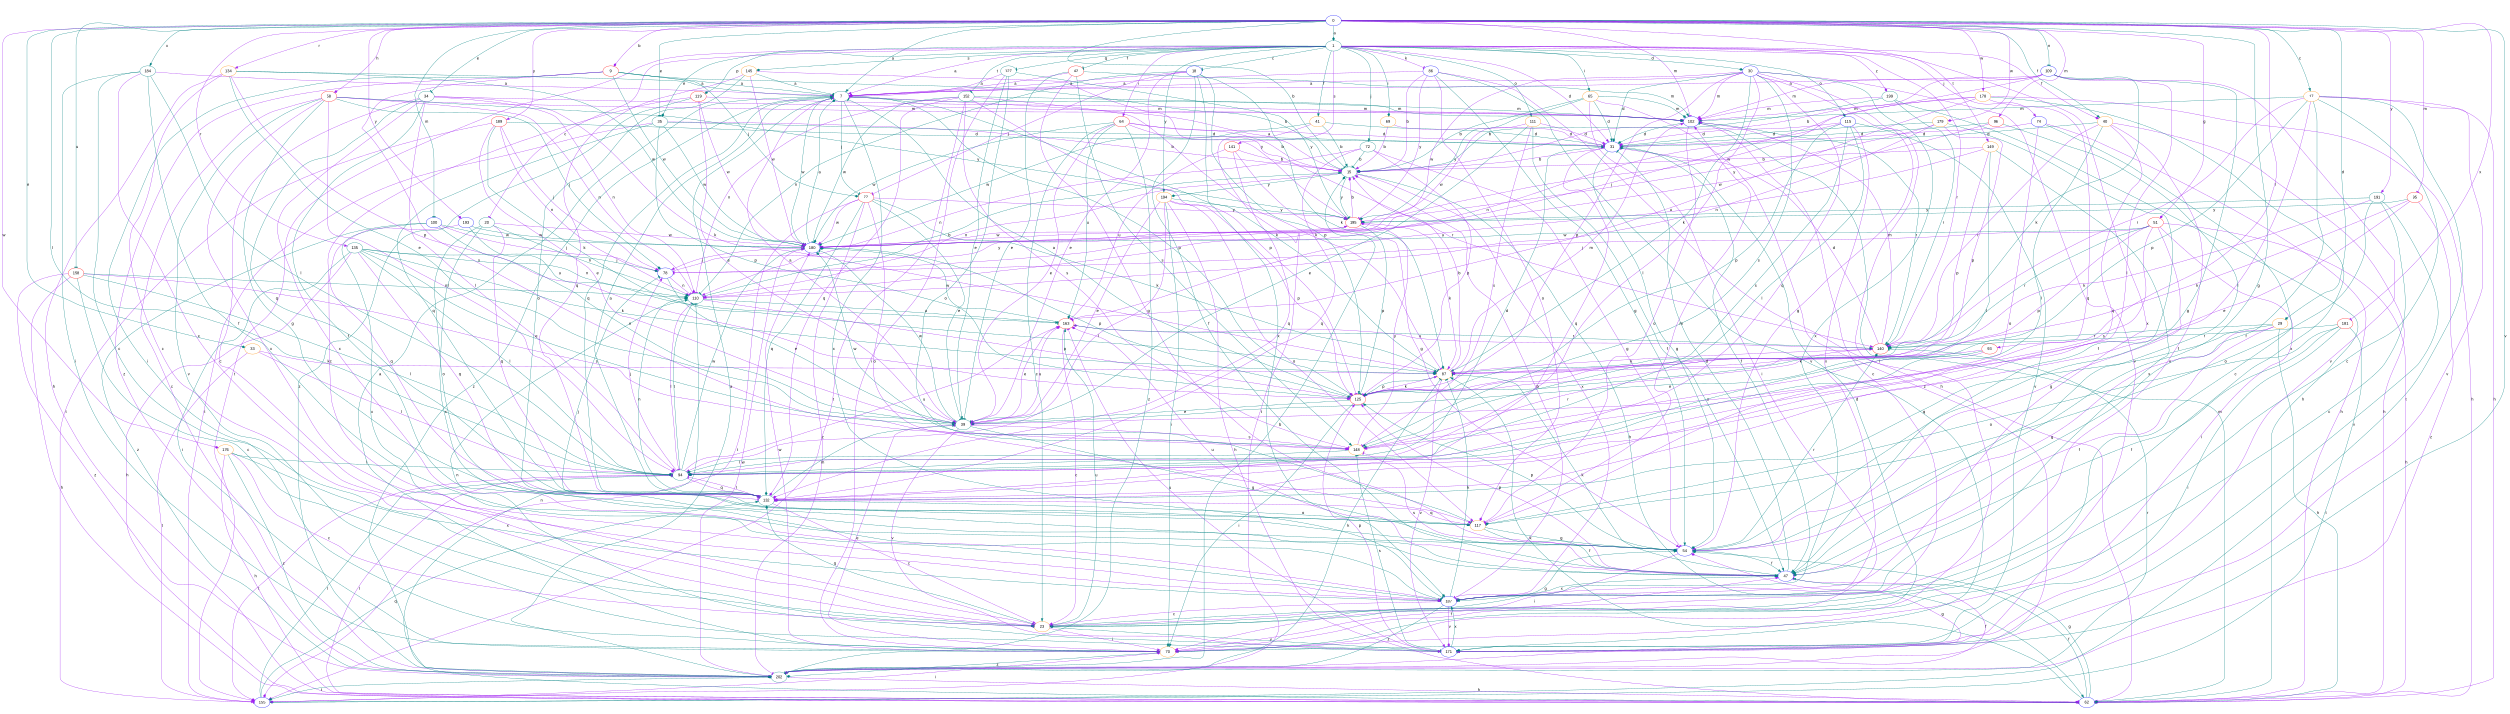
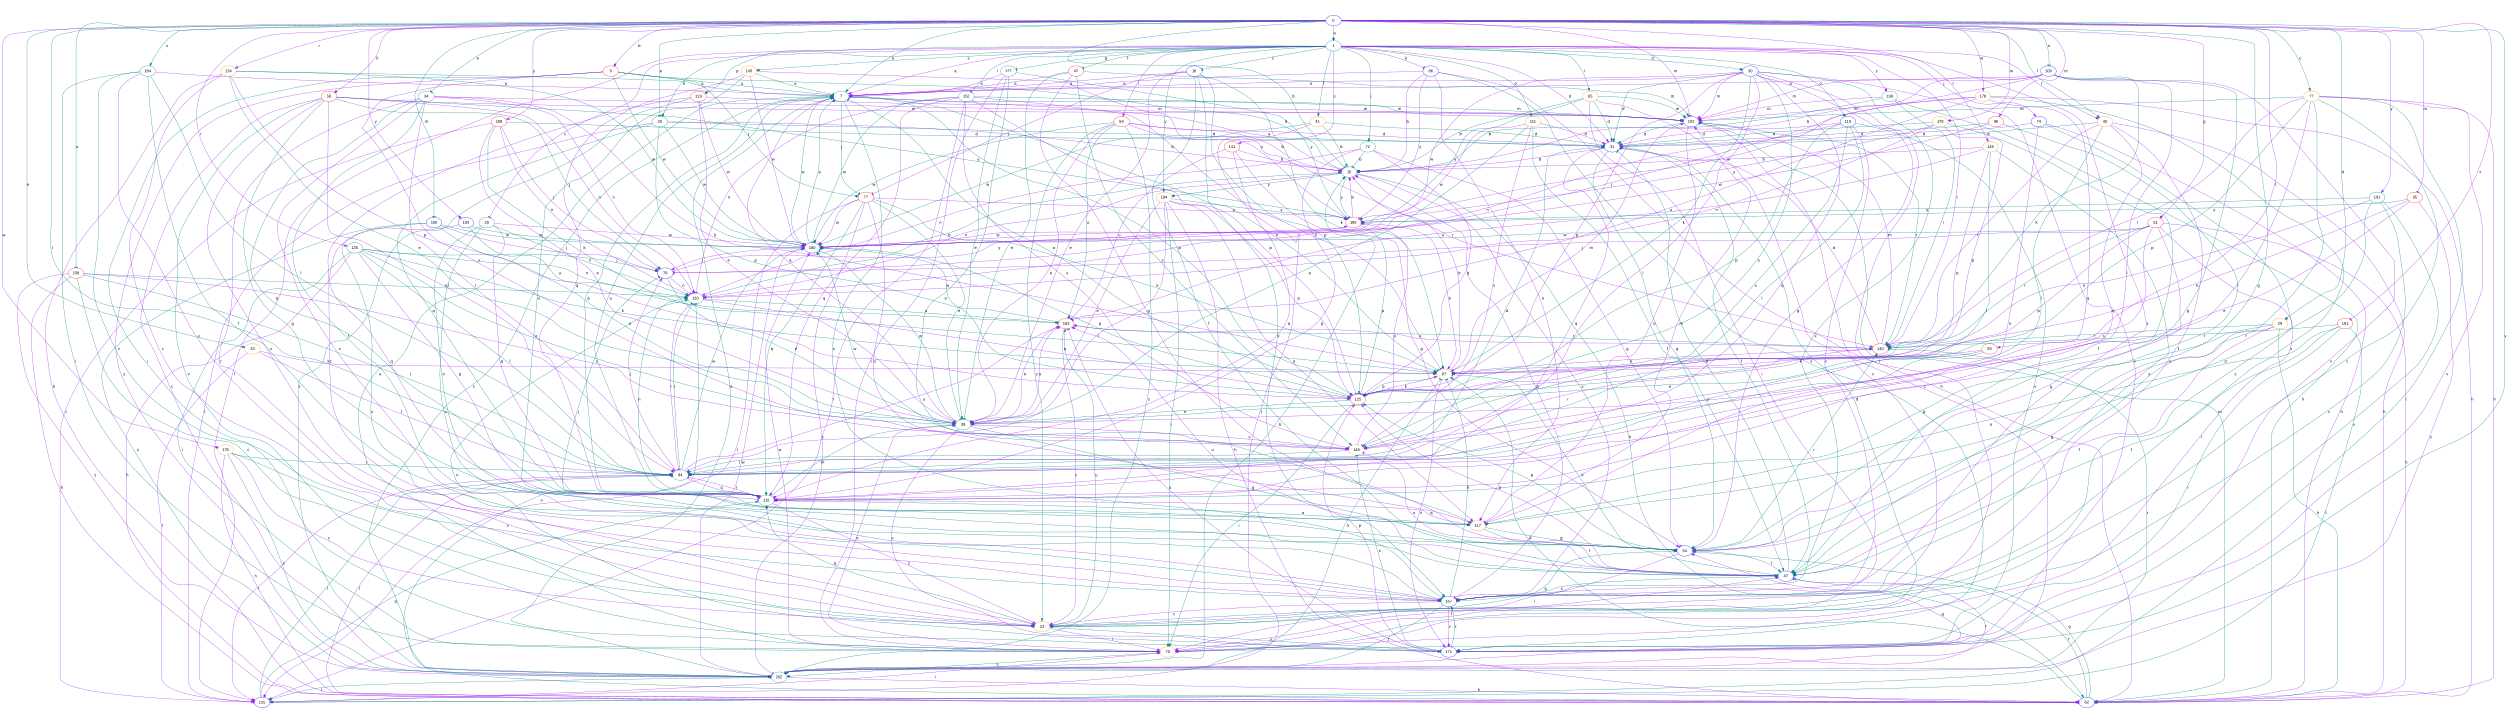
(1388, 122) -> none
(927, 124) -> none
(1617, 282) -> none
